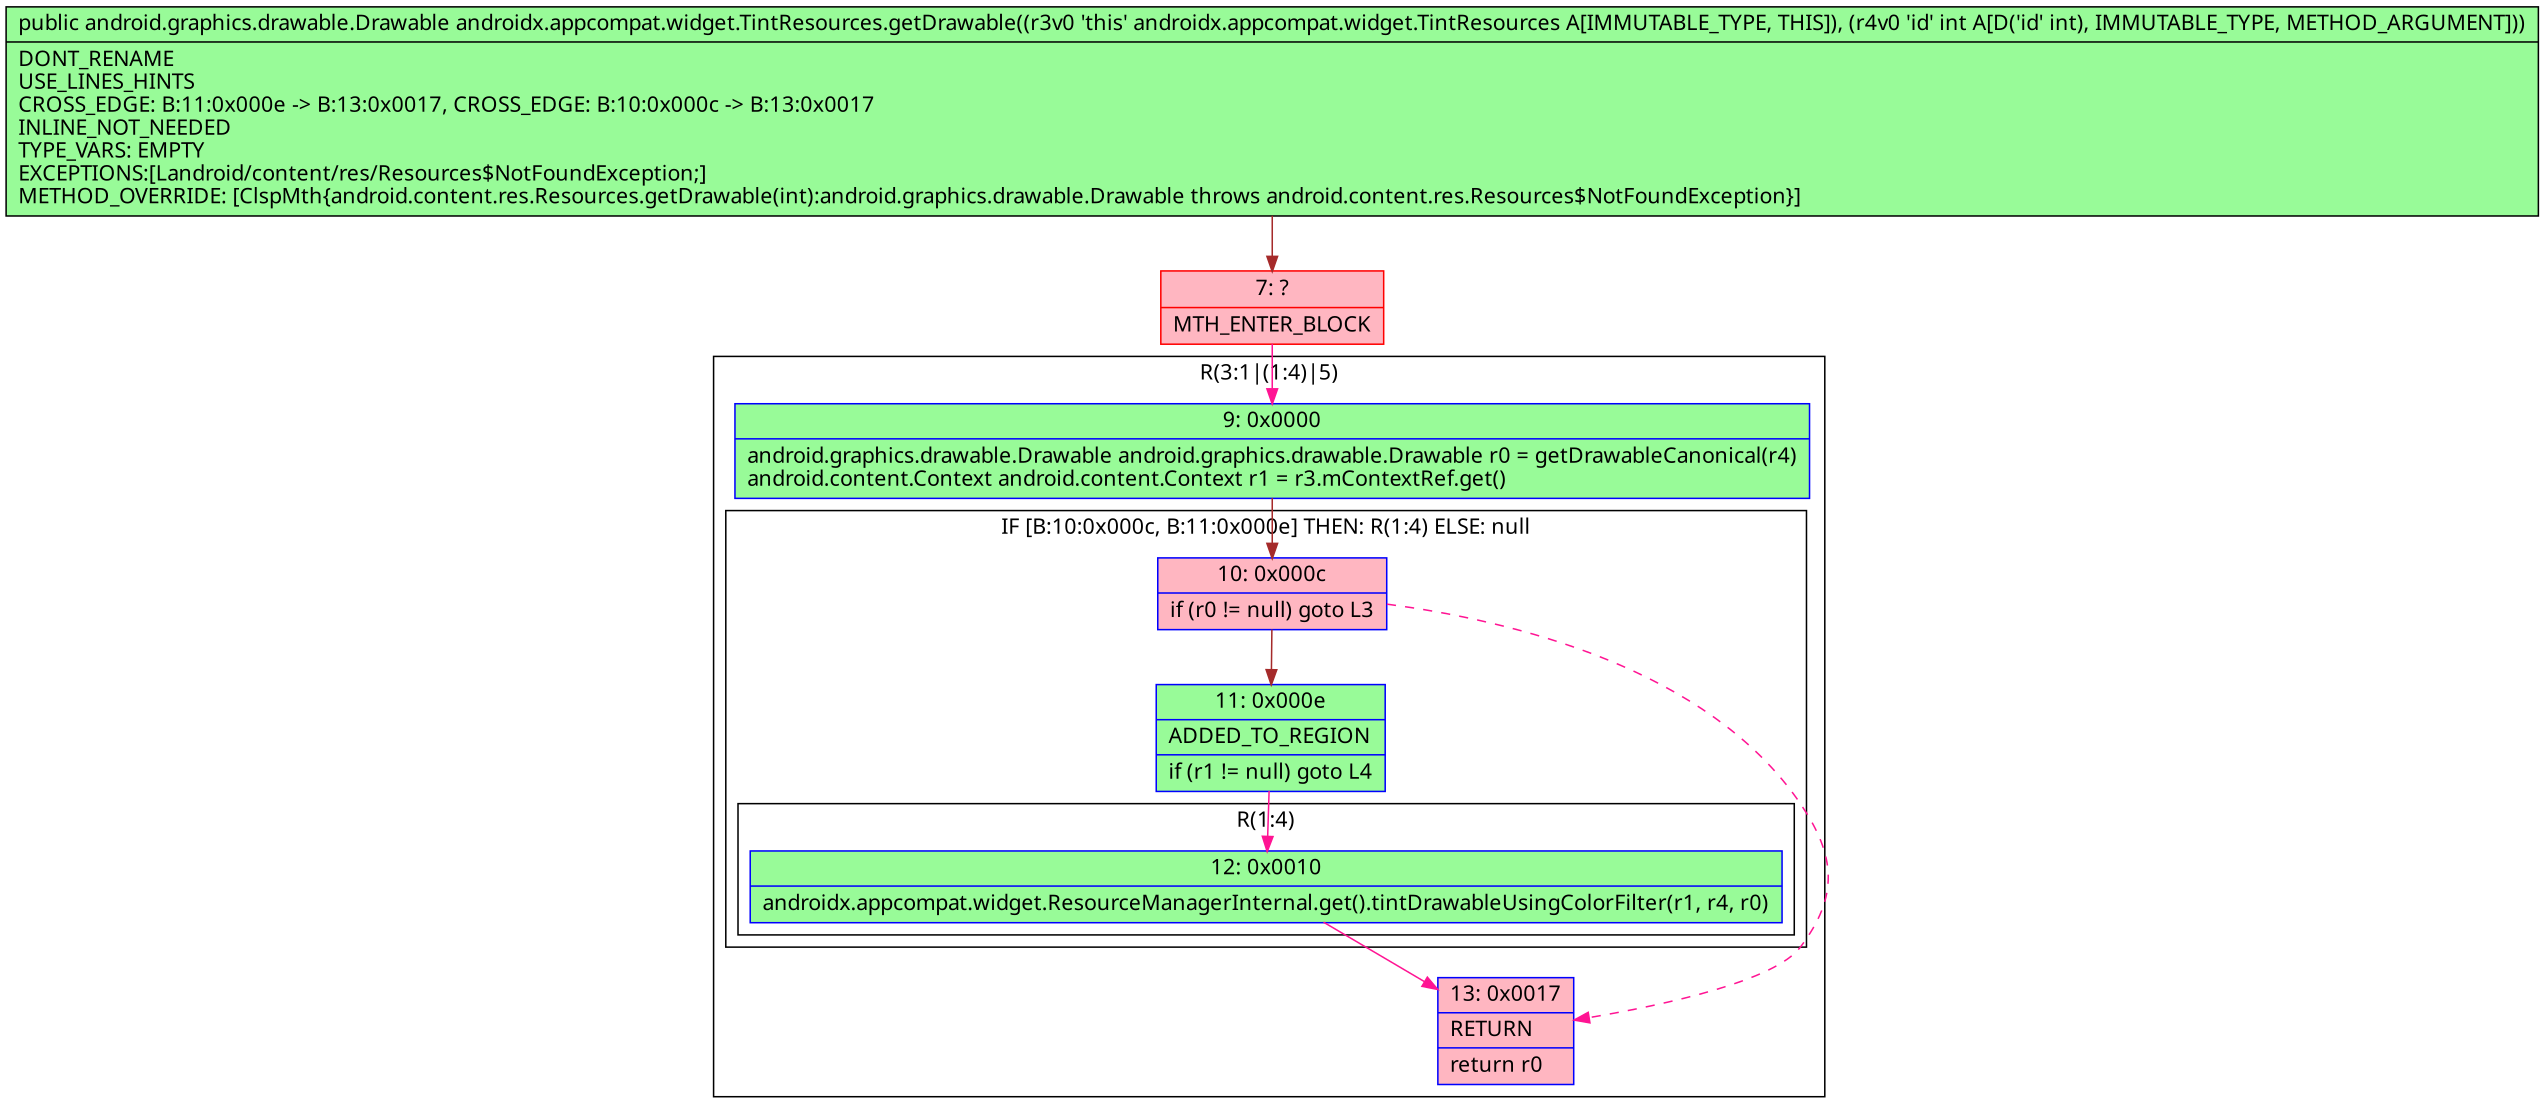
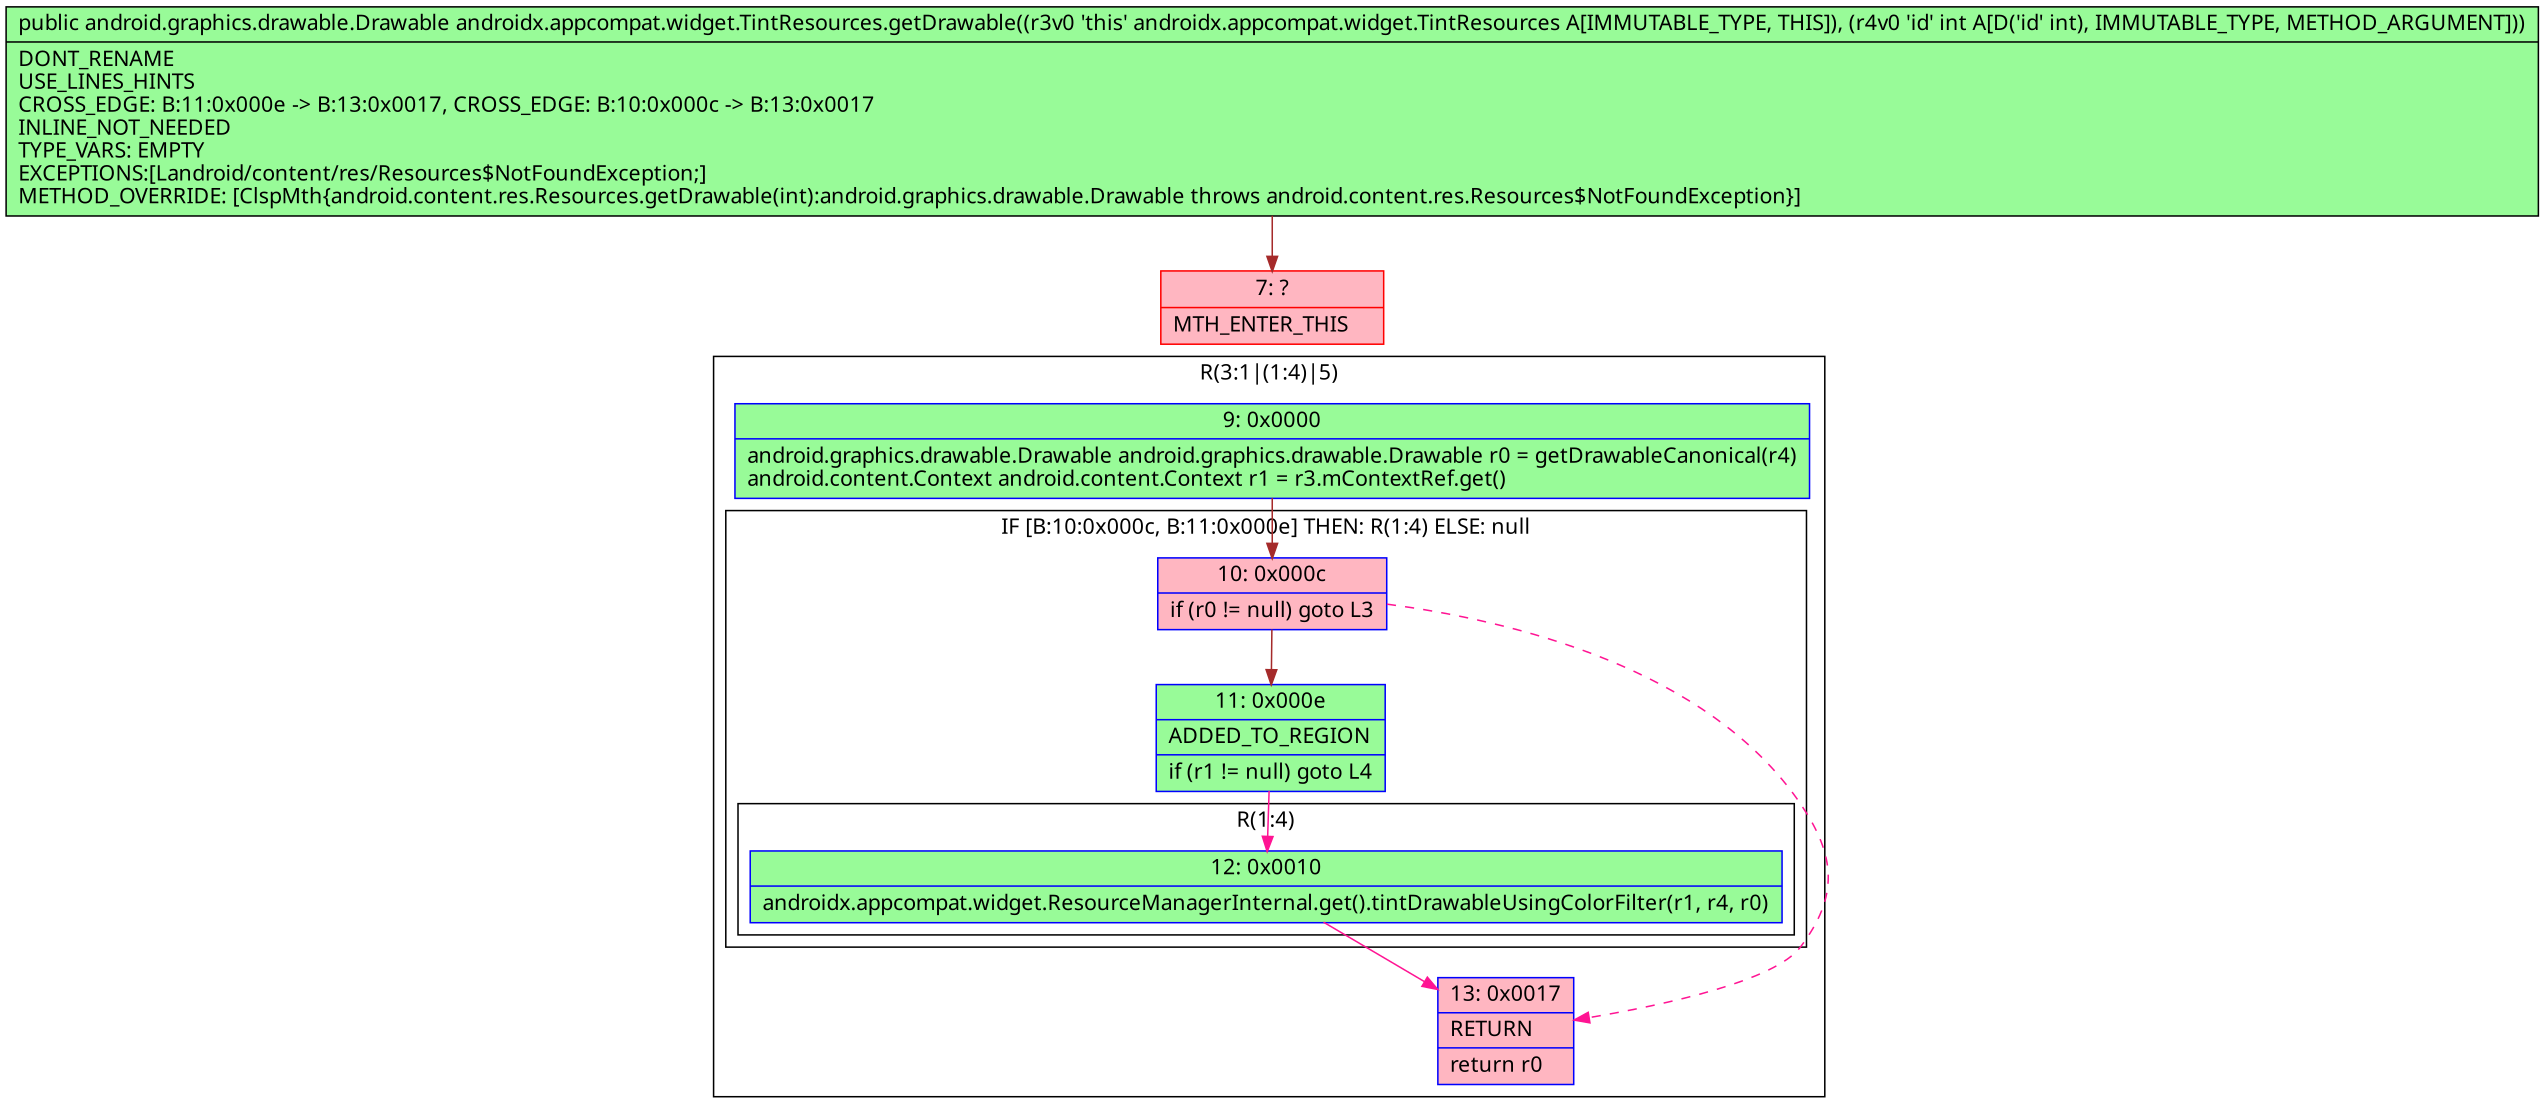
(1272, 325) -> (1261, 325)
(1272, 366) -> none
